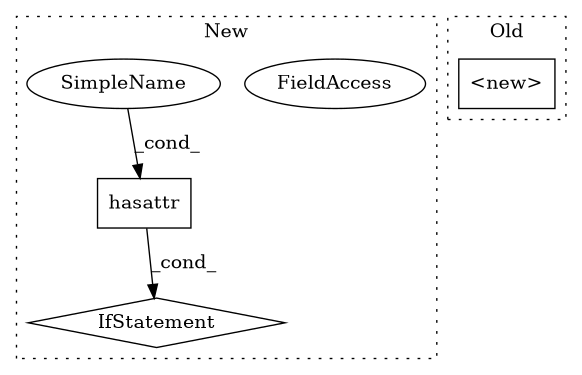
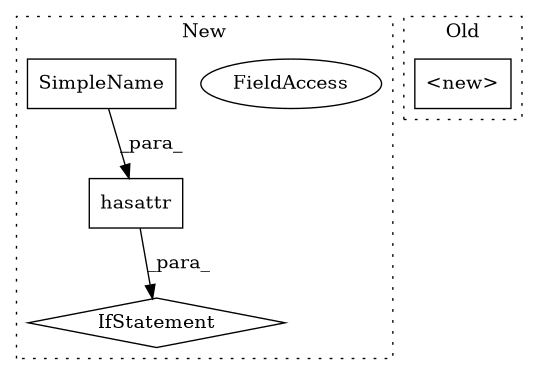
(124, 84) -> (102, 84)
(168, 144) -> (151, 144)
(184, 263) -> (179, 263)
